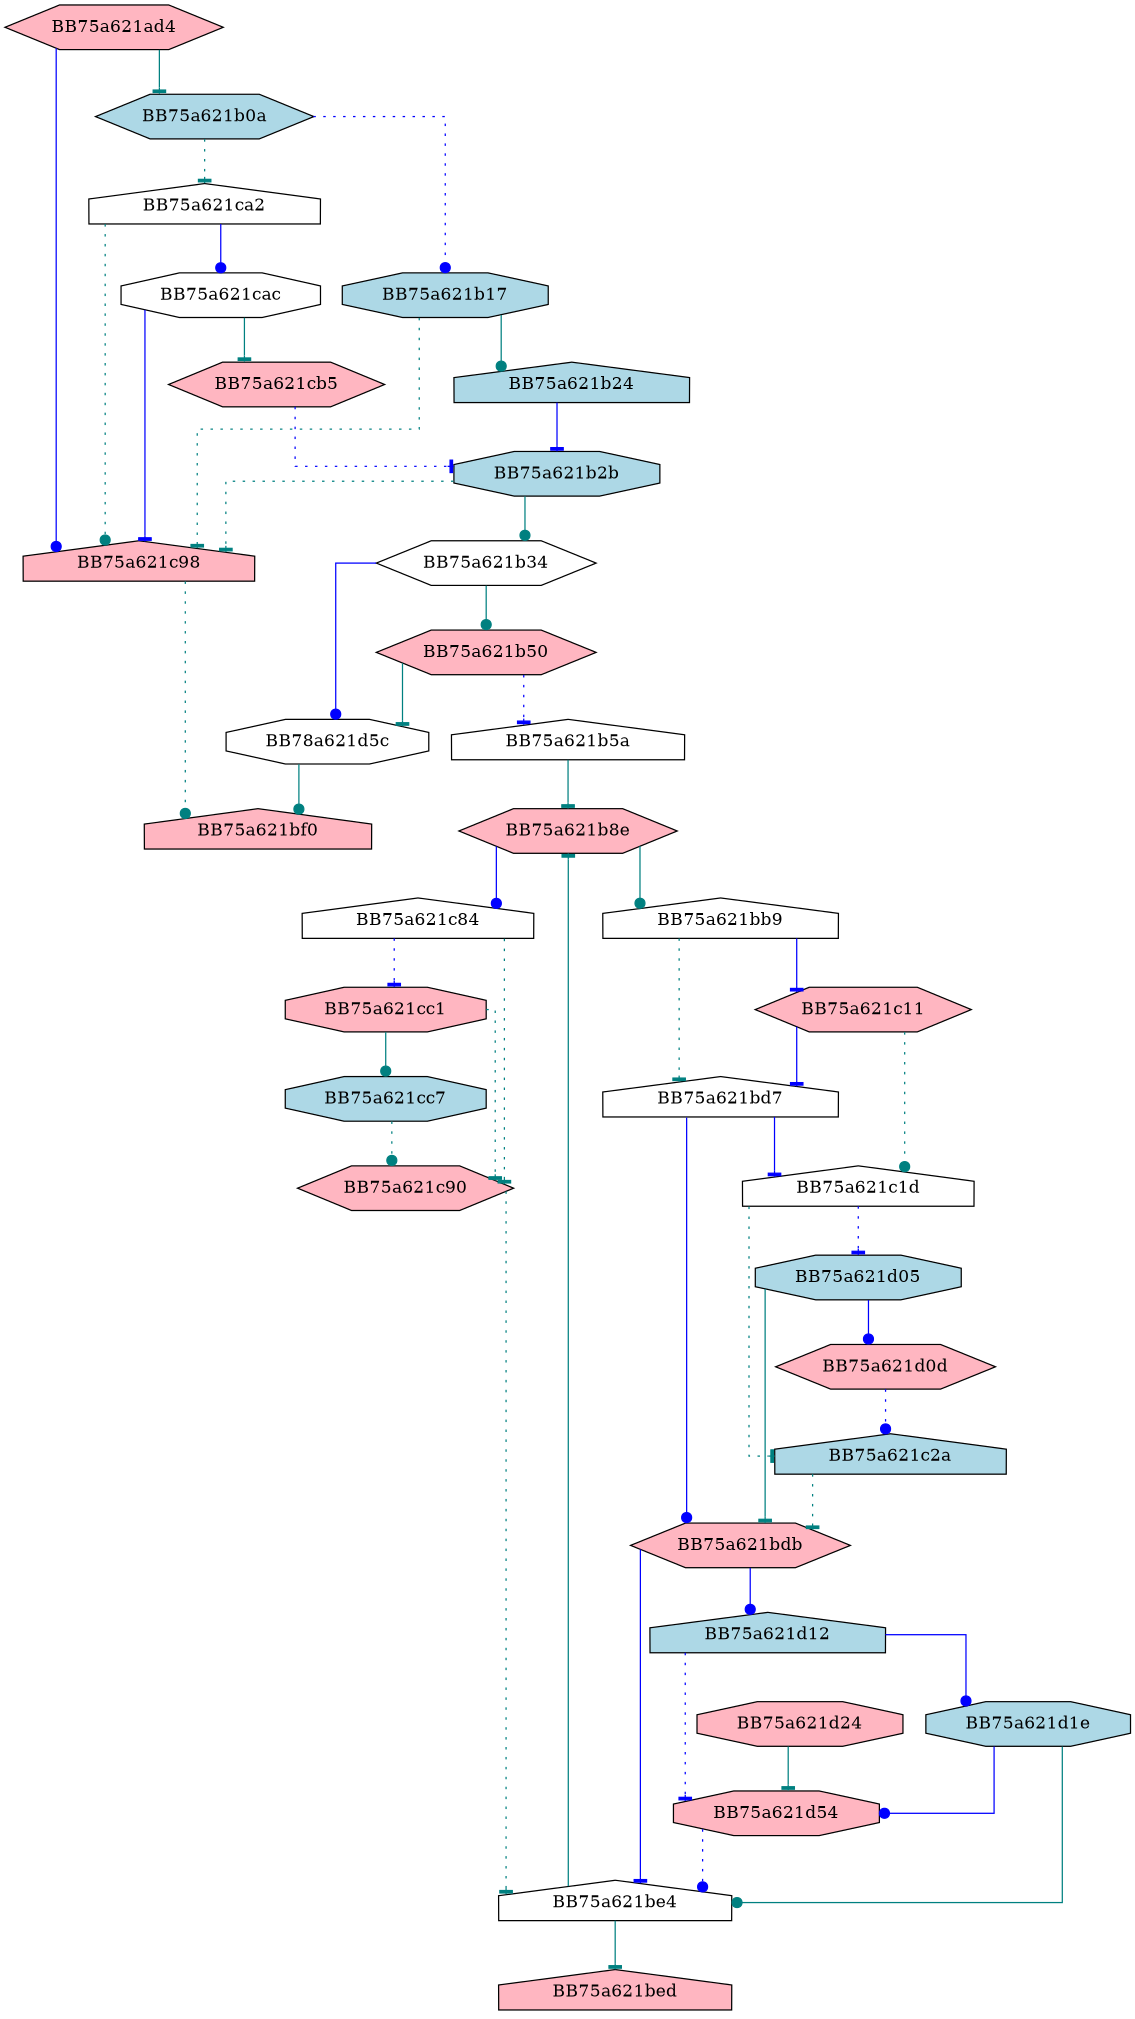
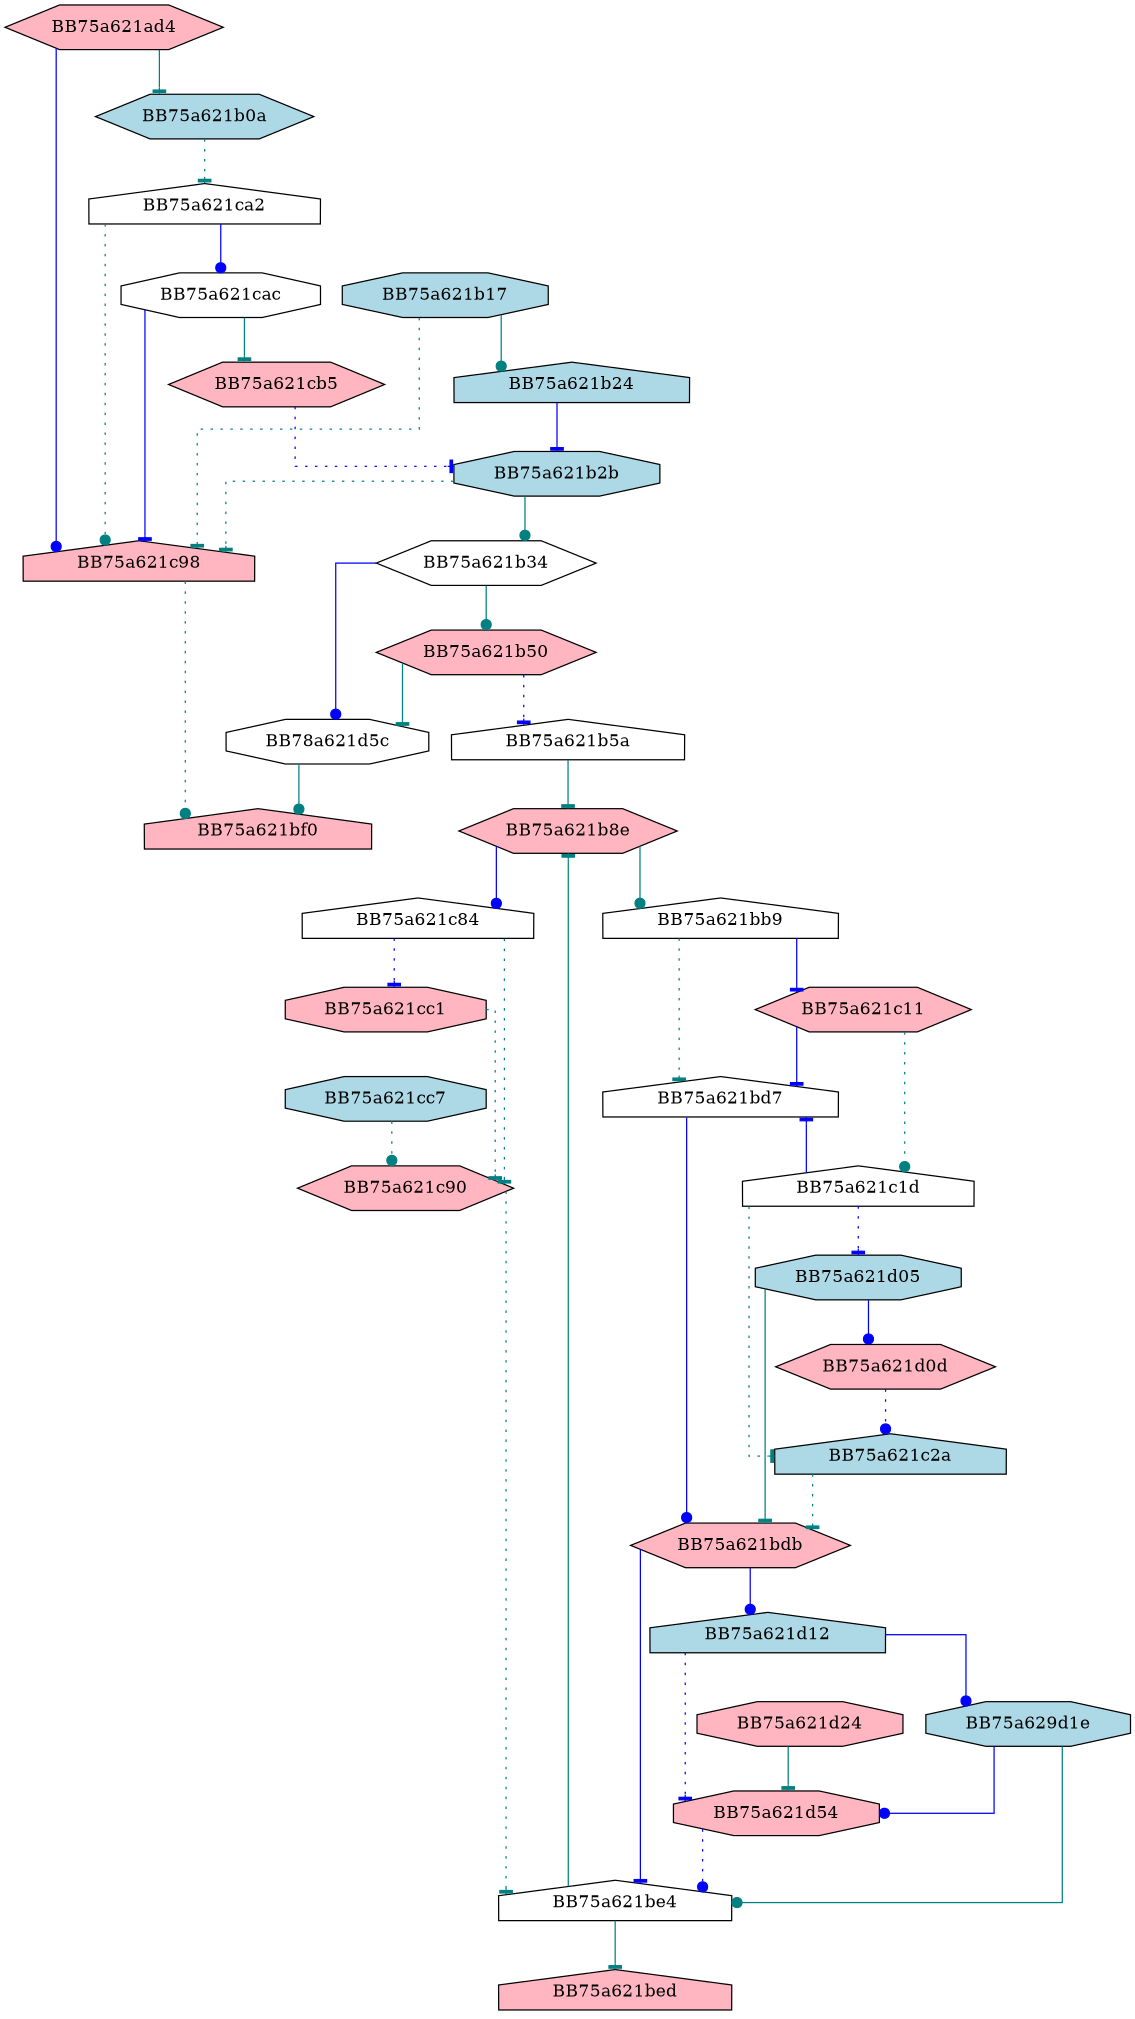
(445, 124) -> none
(386, 1049) -> none
(775, 1144) -> (806, 1148)
(1028, 1724) -> (1028, 1724)
